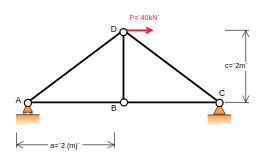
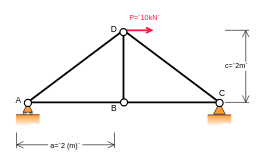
(145, 18) -> (145, 18)
